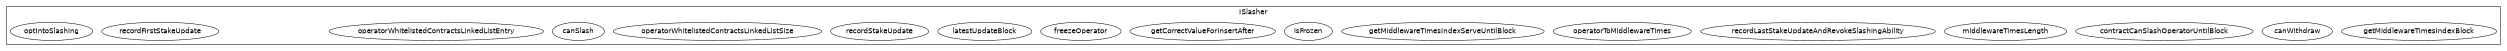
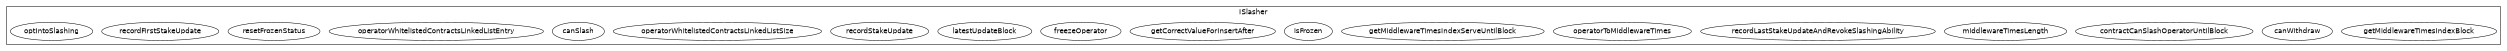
none -> (274, 31)
